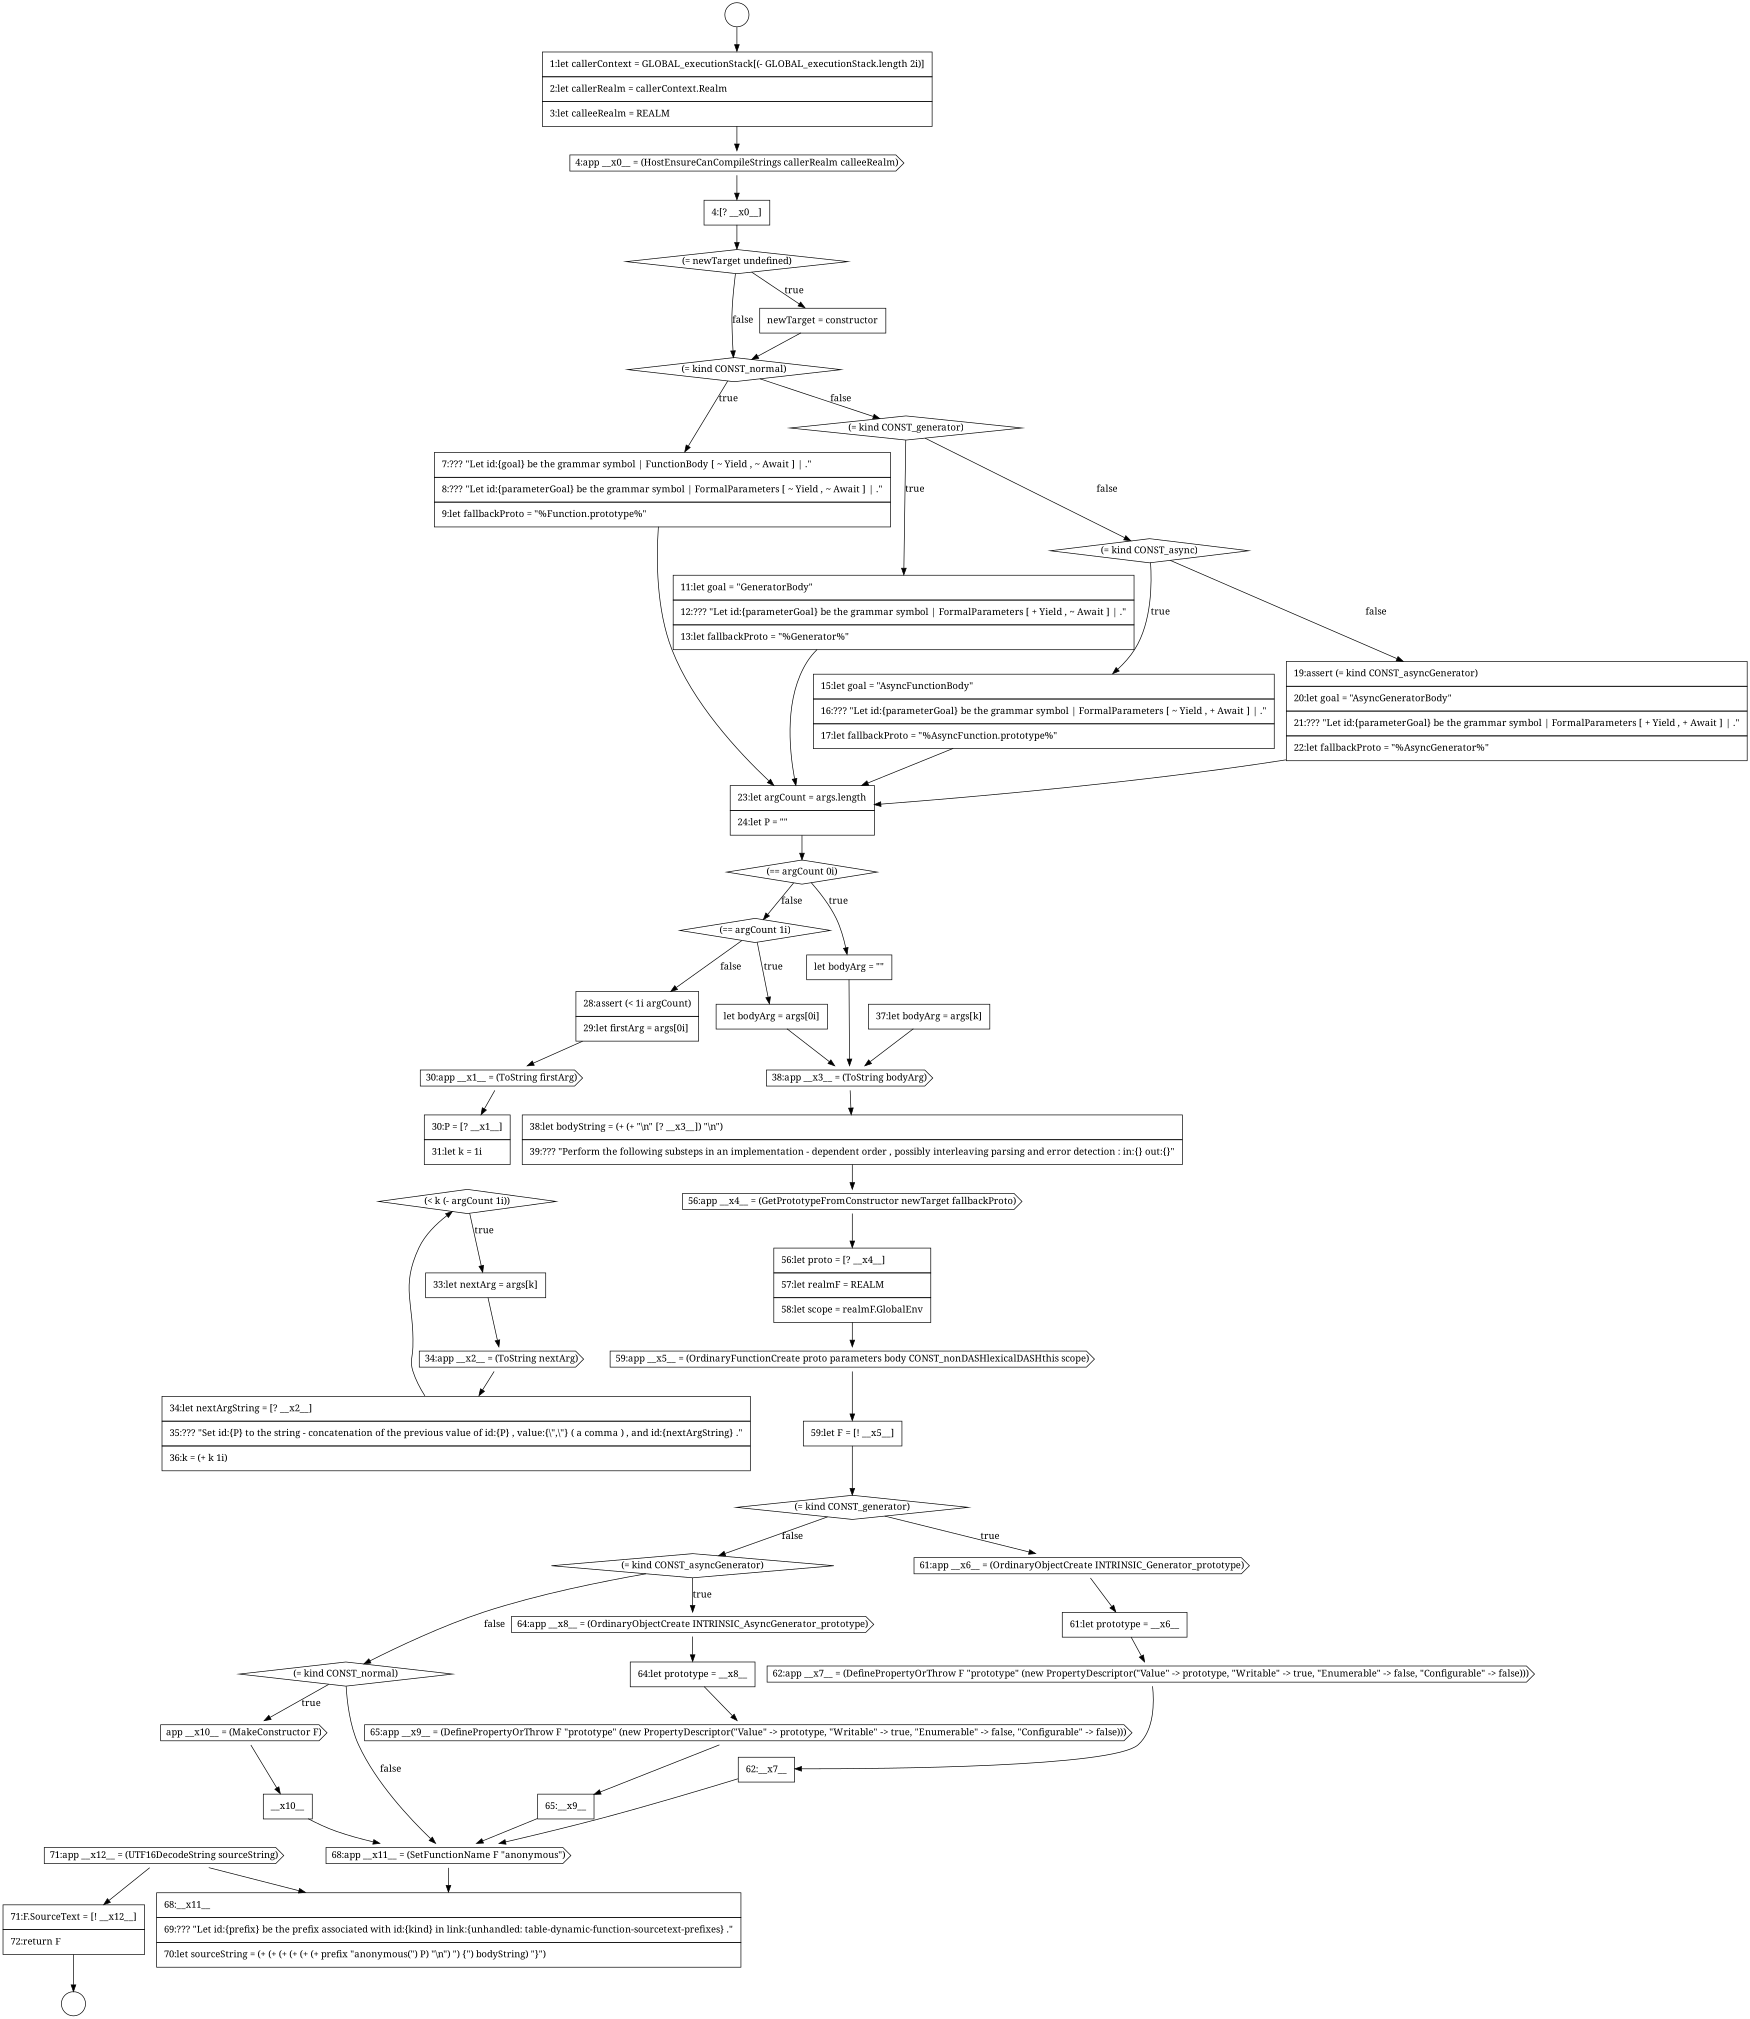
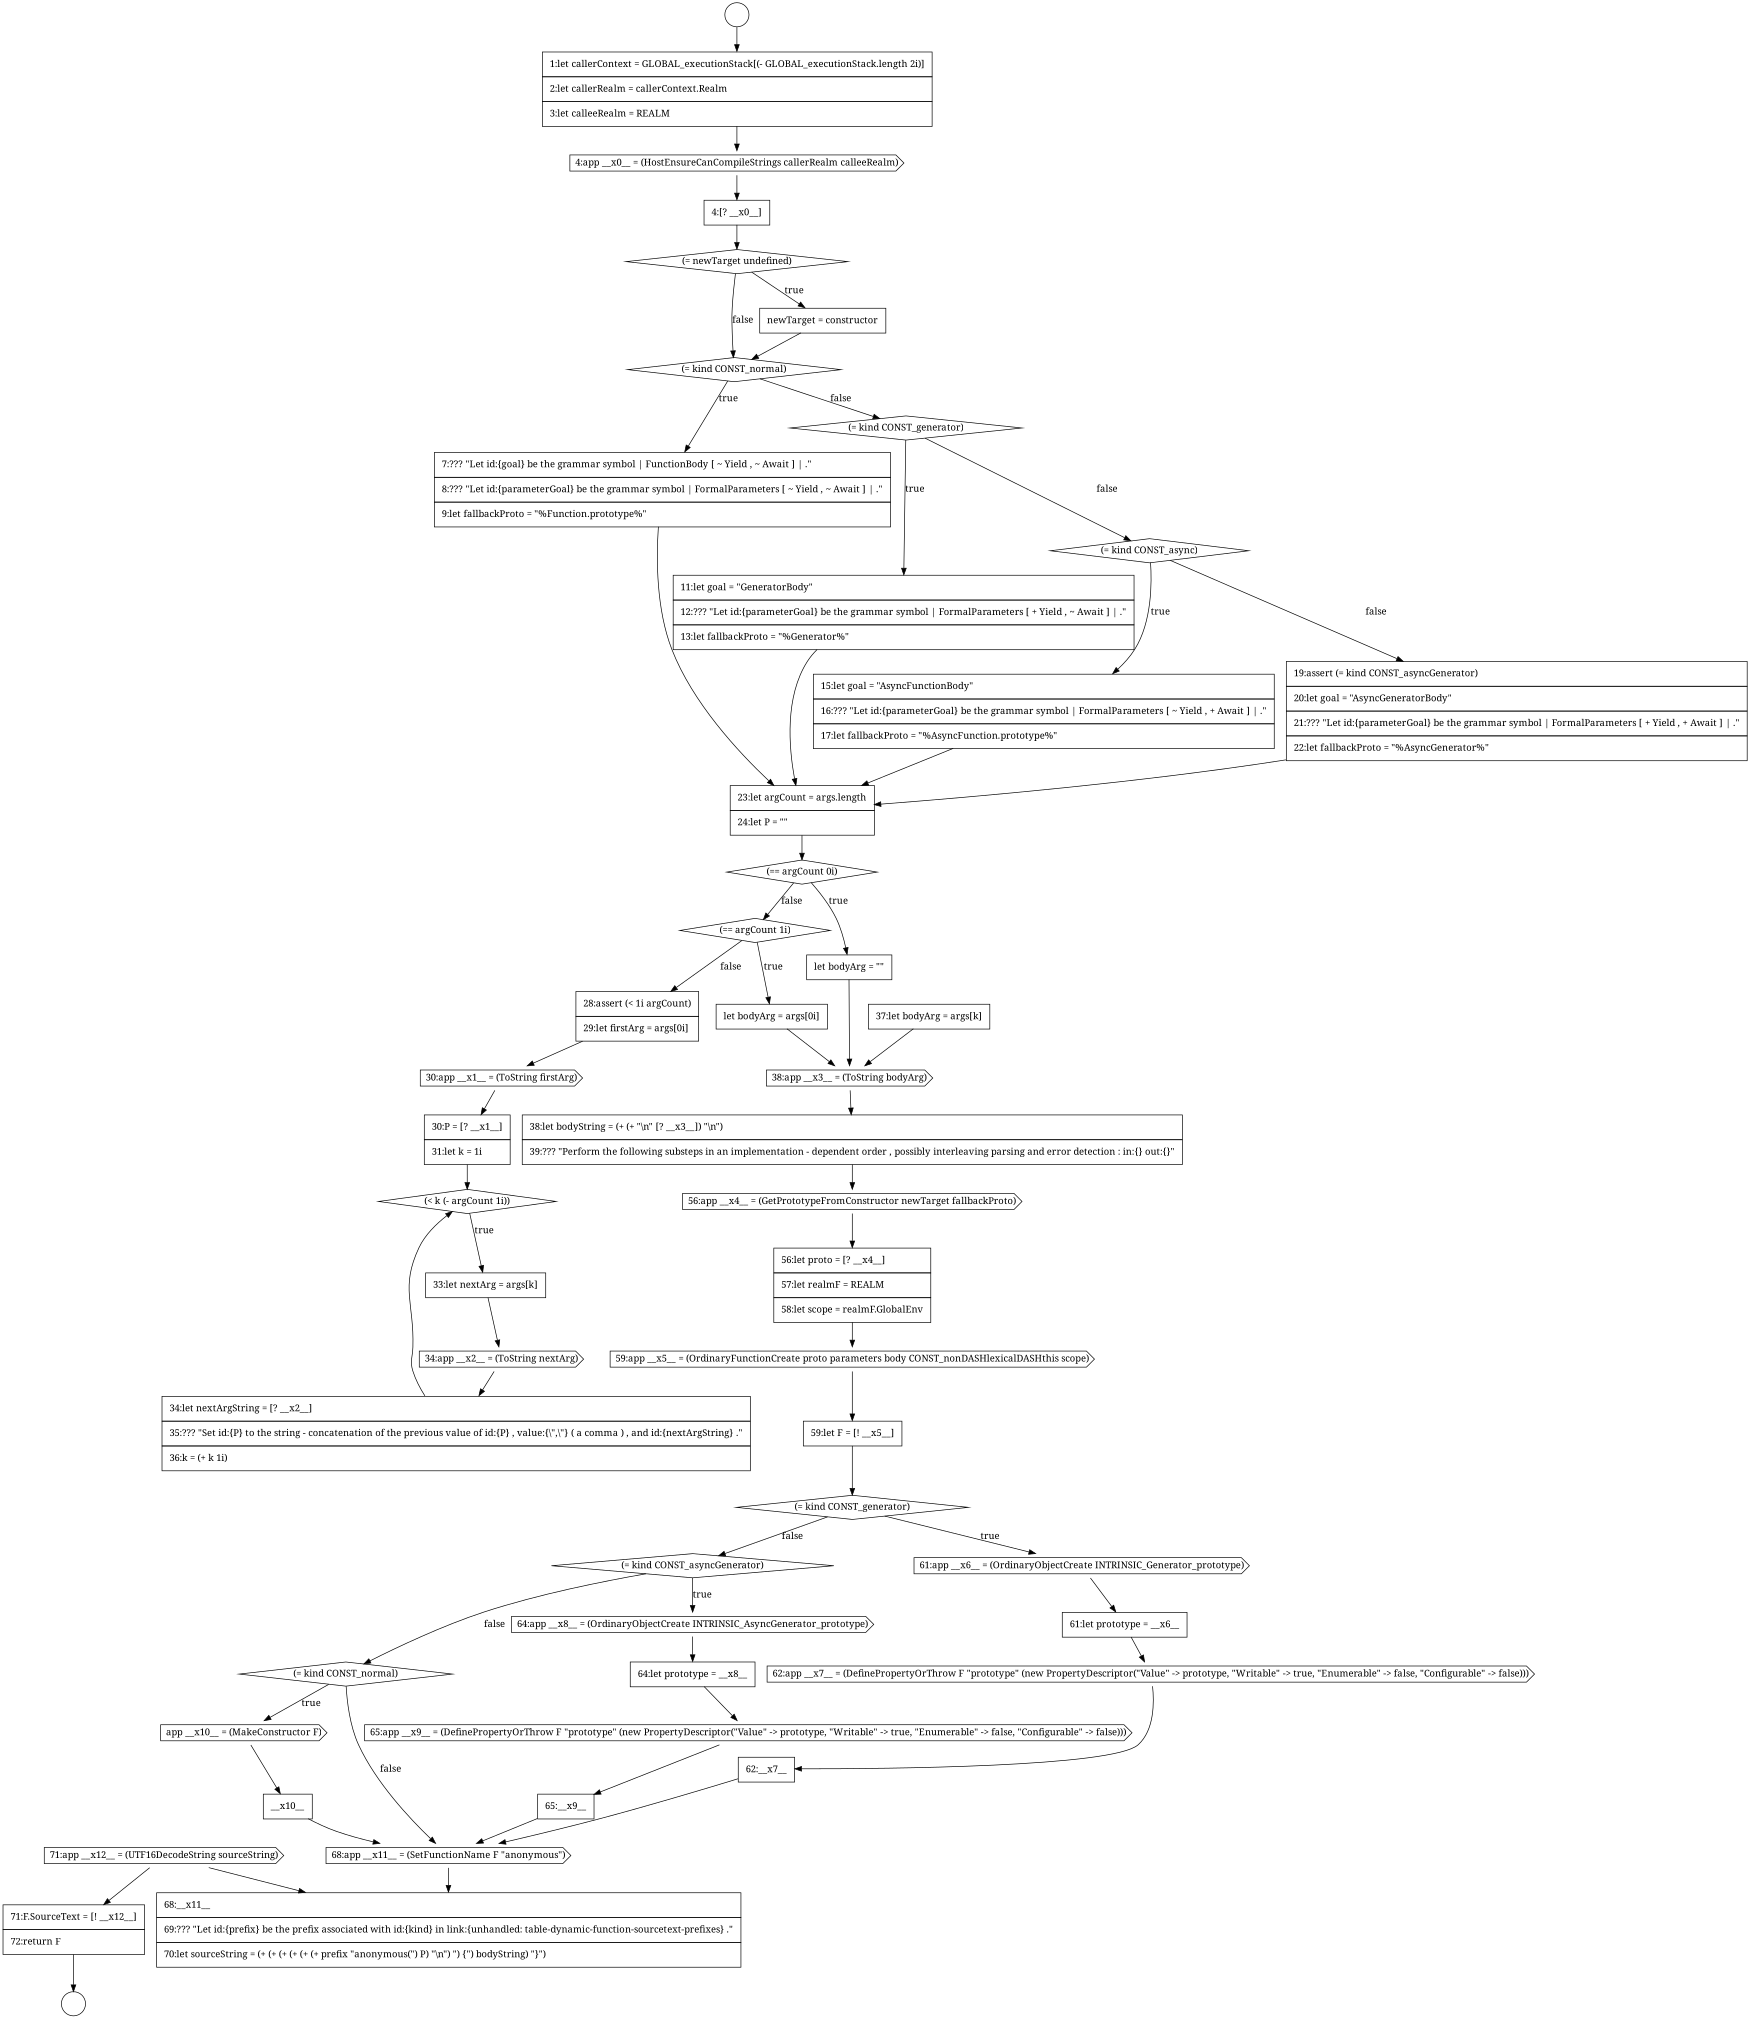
none -> (467, 1174)
